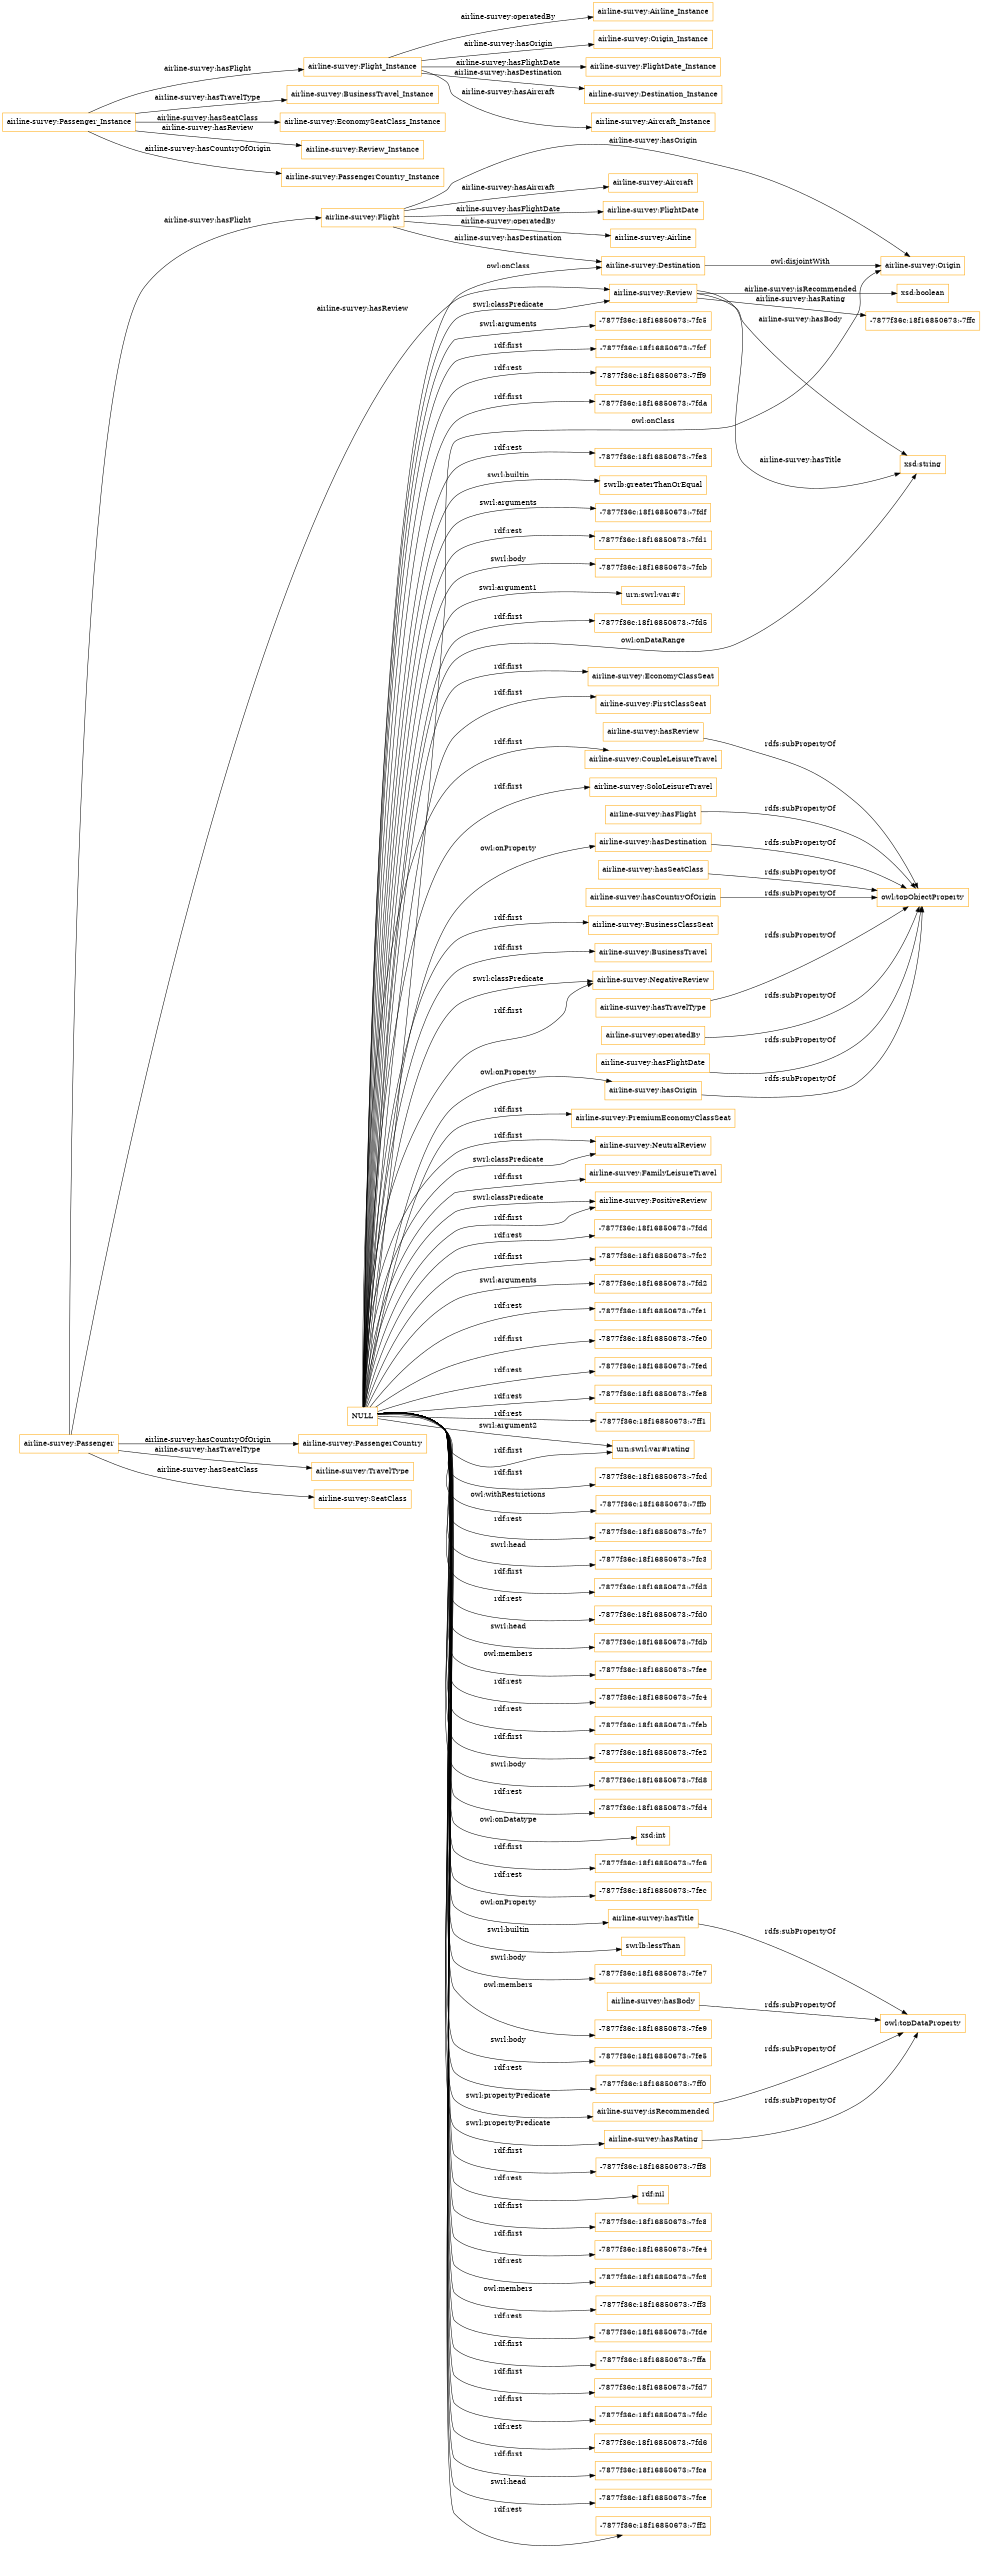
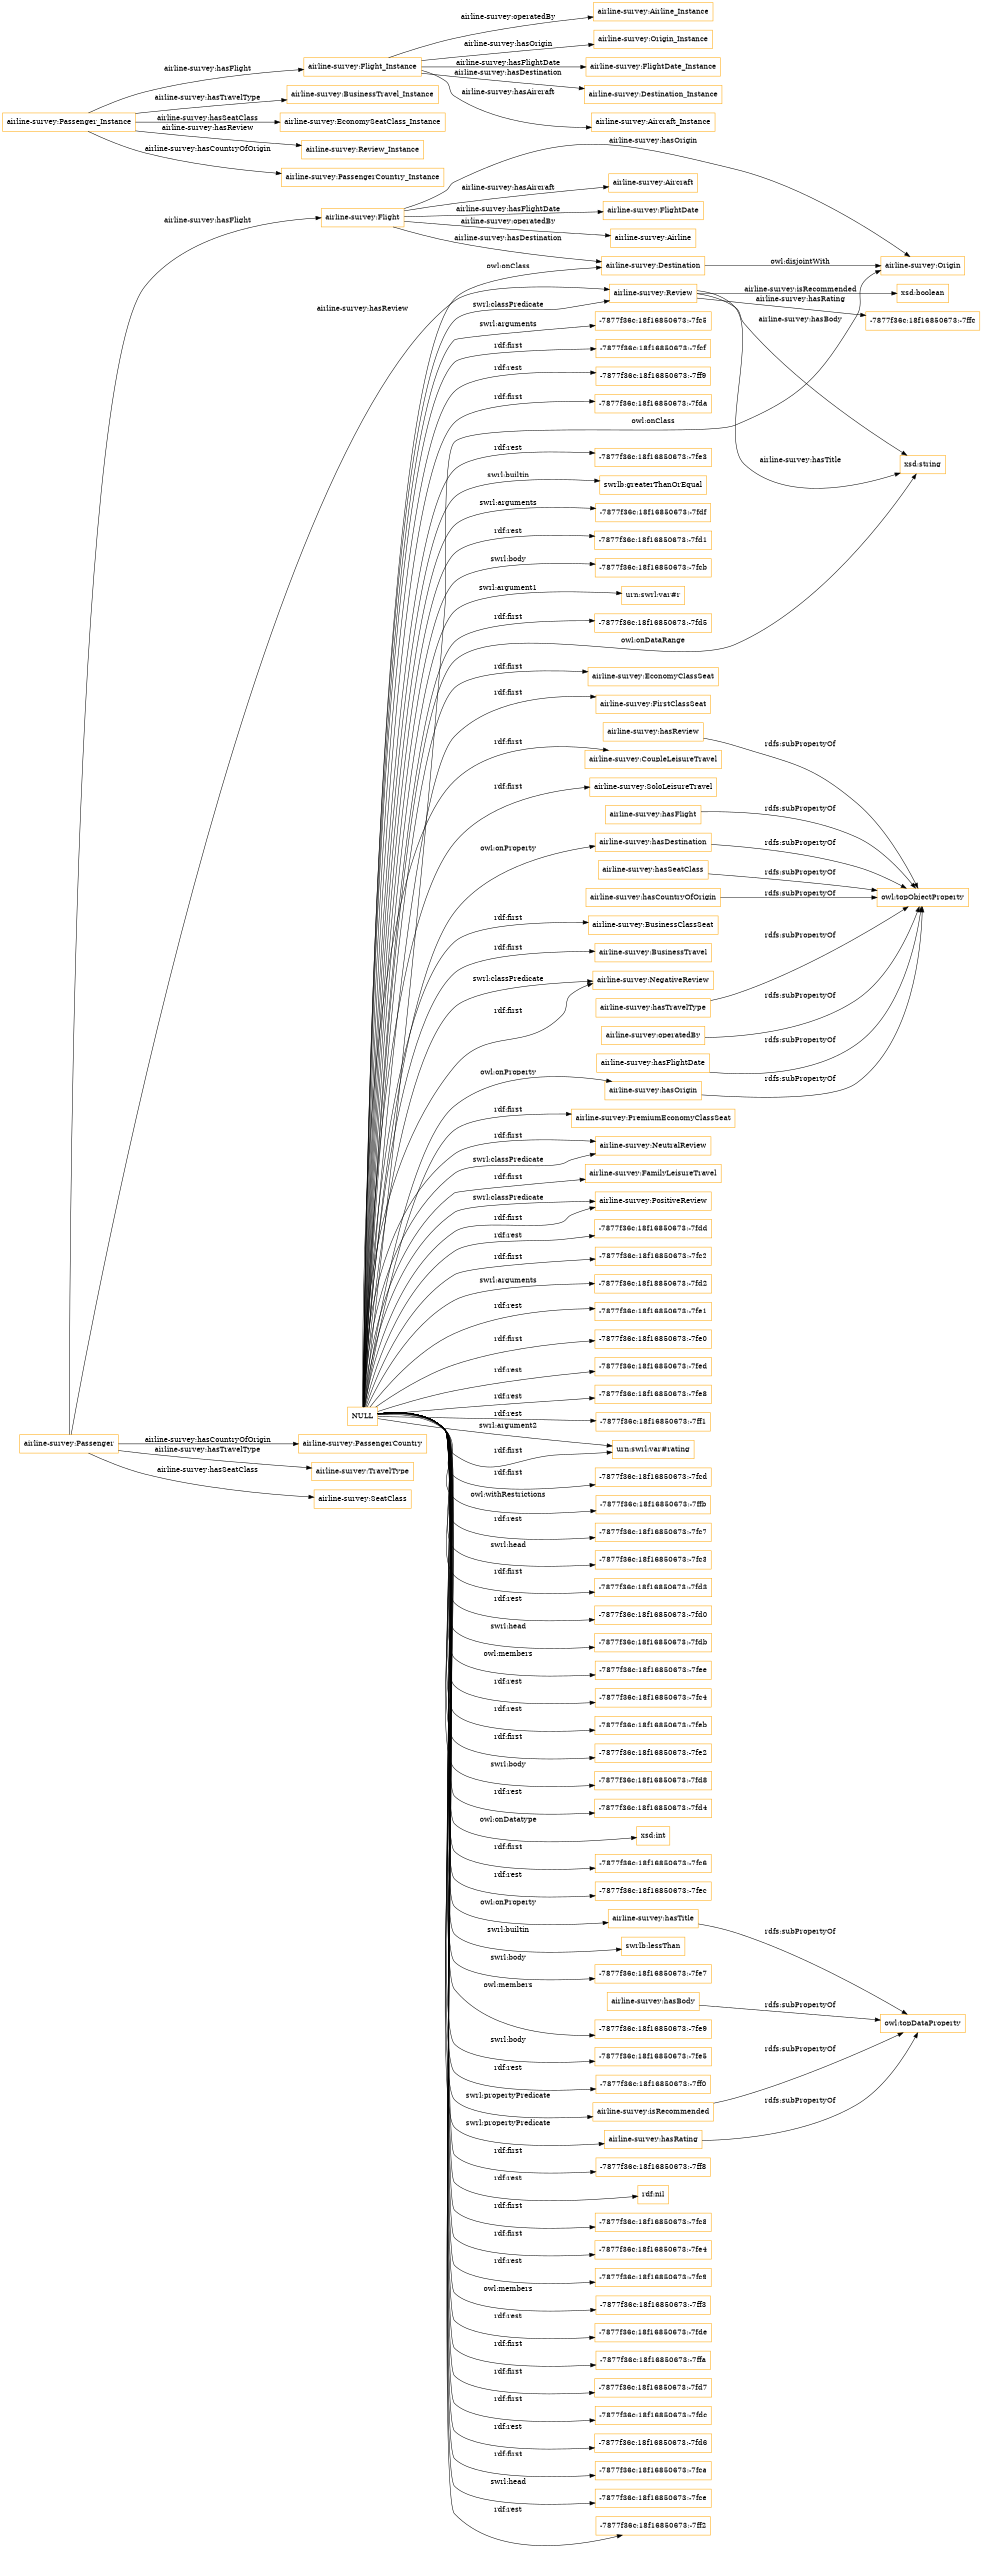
(653, 1284) -> (653, 1284)
